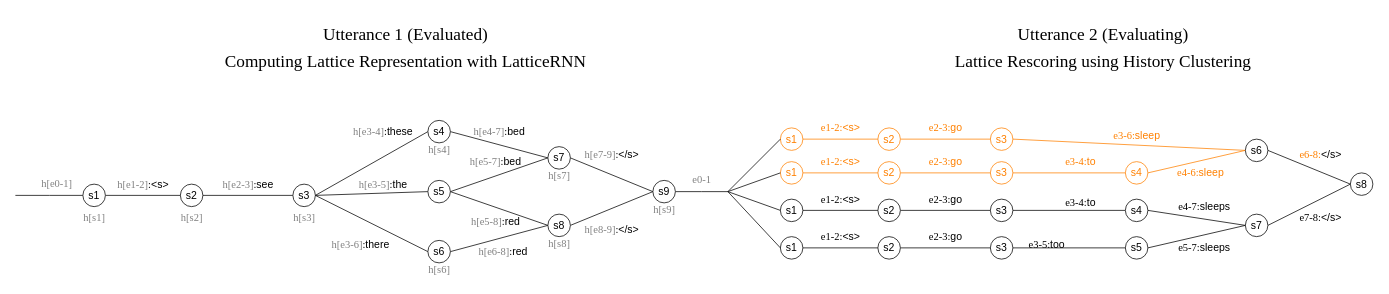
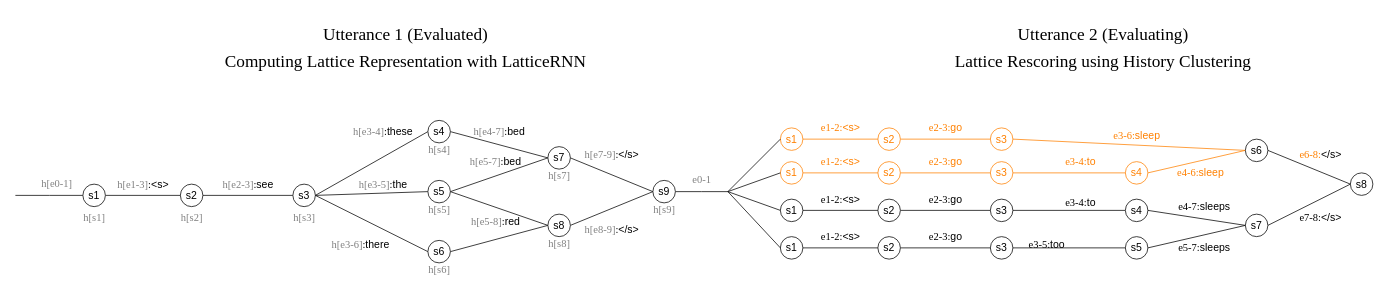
(143, 184) -> (143, 184)
none -> (439, 210)
(503, 252) -> none
